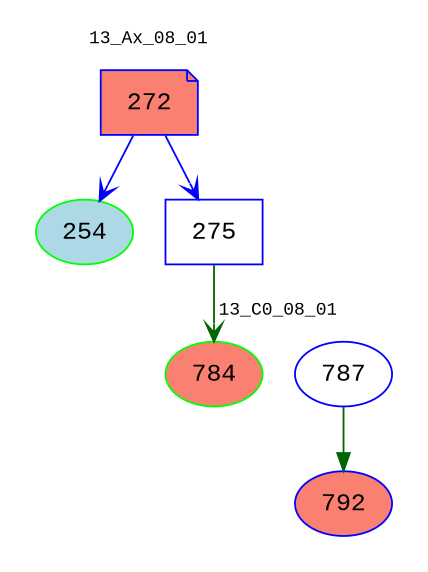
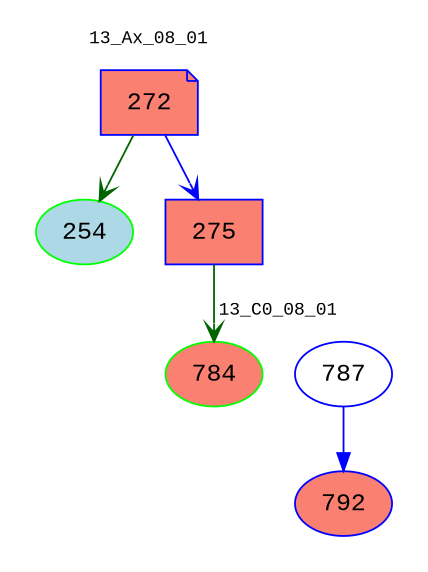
(121, 160) -> (121, 160)
(214, 232) -> (214, 232)
(344, 430) -> (344, 430)
